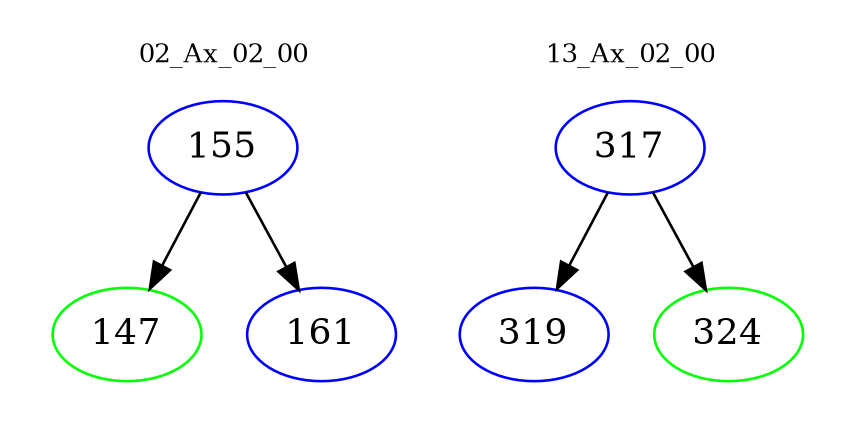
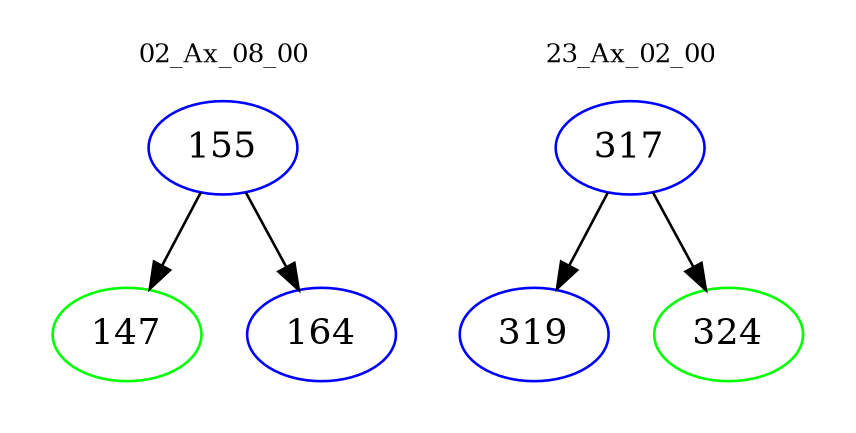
(224, 56) -> (224, 56)
(631, 56) -> (631, 56)
(322, 335) -> (322, 335)
